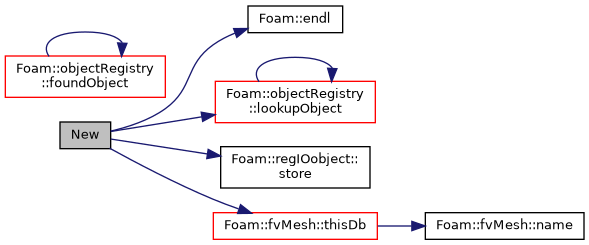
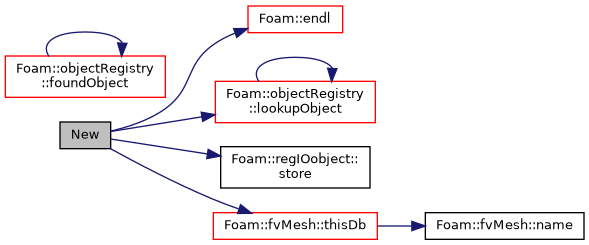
(295, 19) -> (295, 19)
